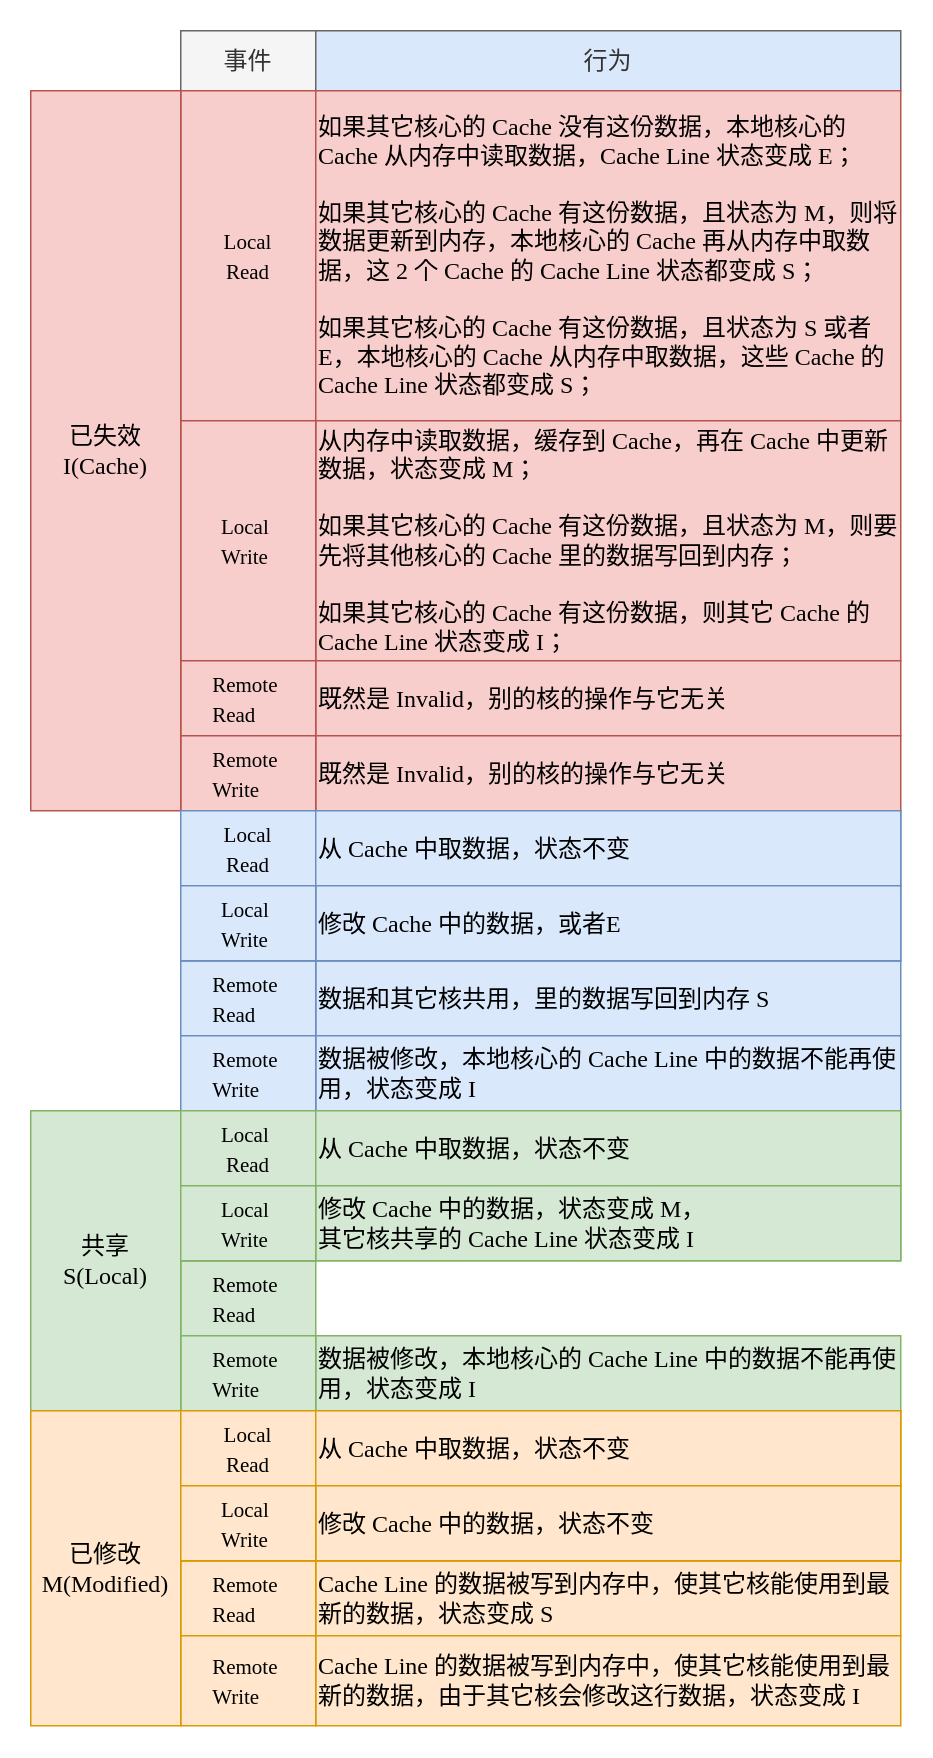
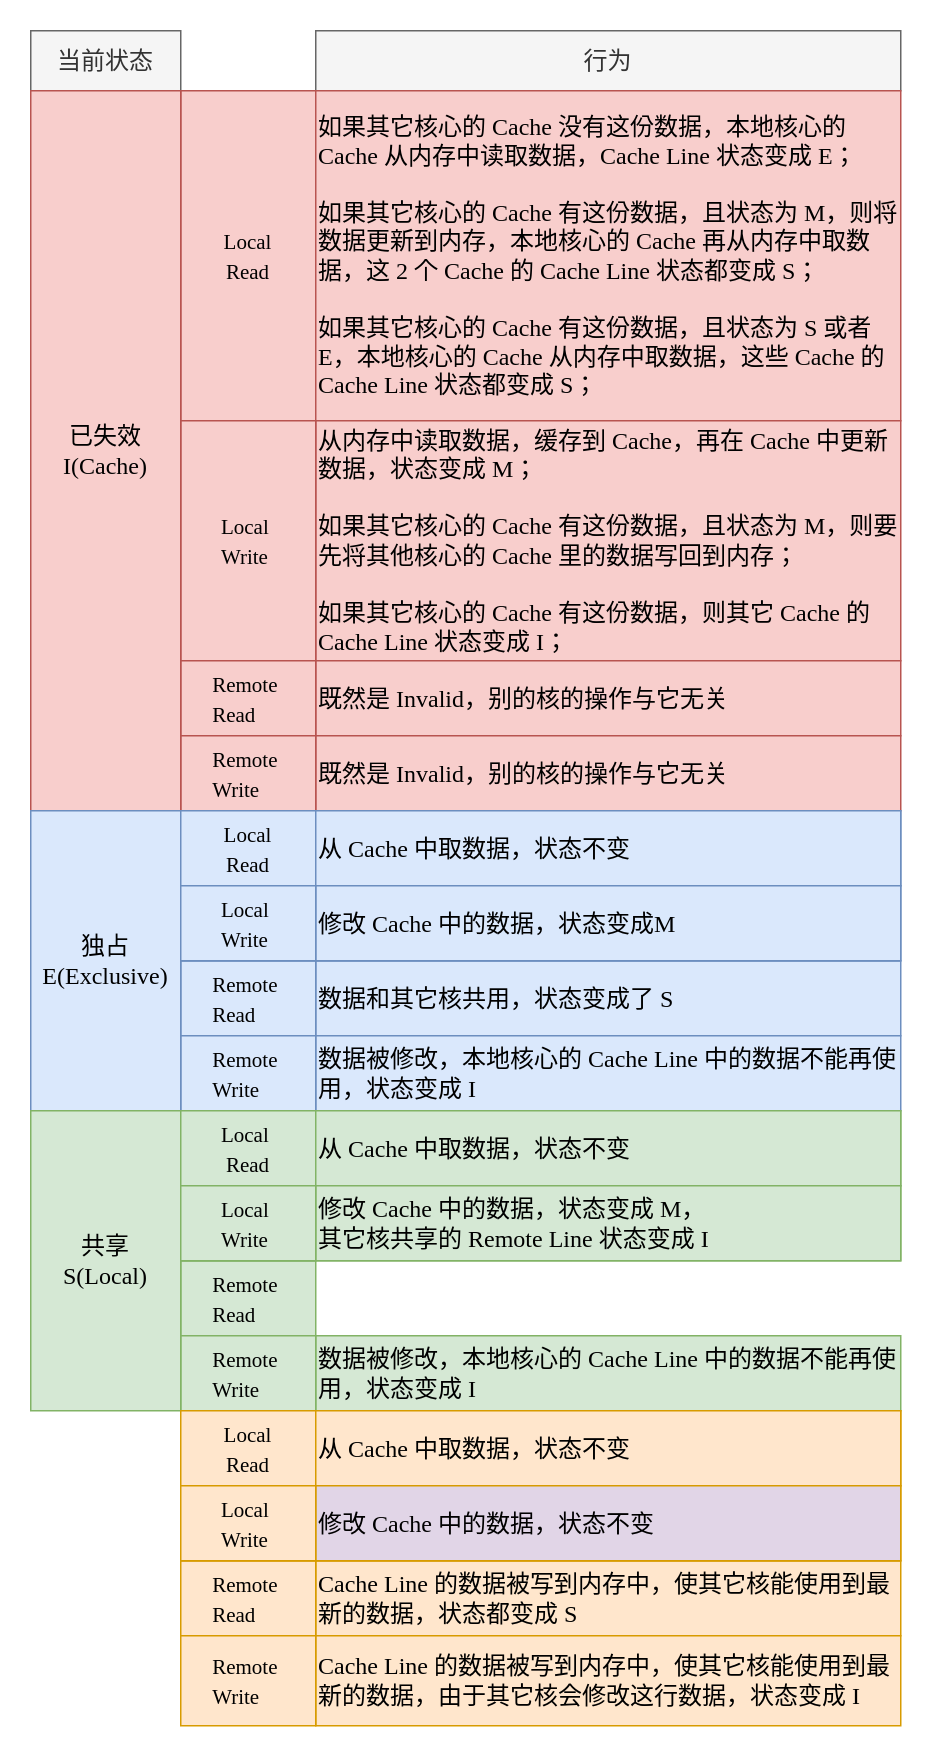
none -> (106, 61)
(248, 61) -> none
(608, 61) -> (608, 61)
(474, 923) -> (498, 923)
none -> (106, 961)
(545, 998) -> (497, 998)
(517, 1223) -> (524, 1223)
(608, 1523) -> (608, 1523)
(106, 1568) -> none
(610, 1598) -> (610, 1598)
